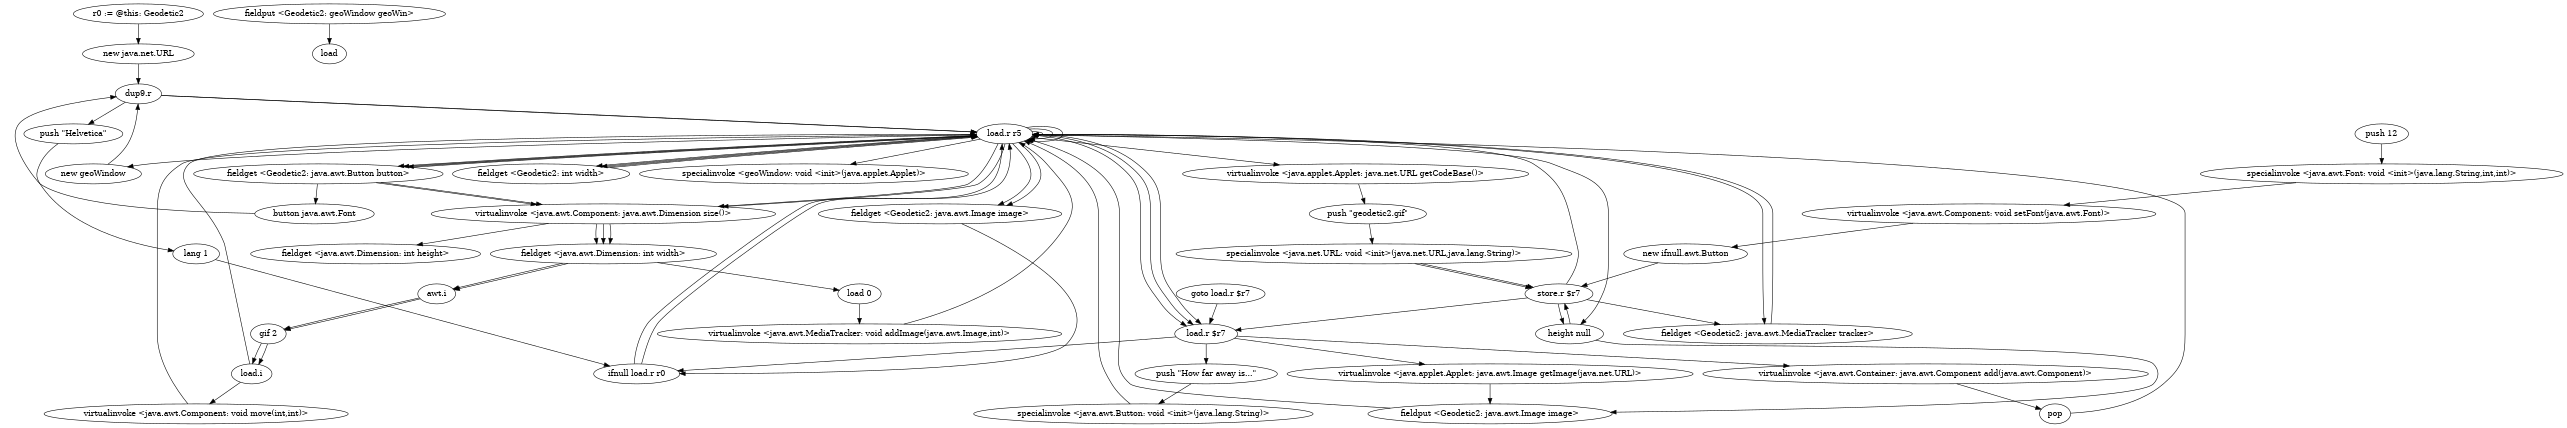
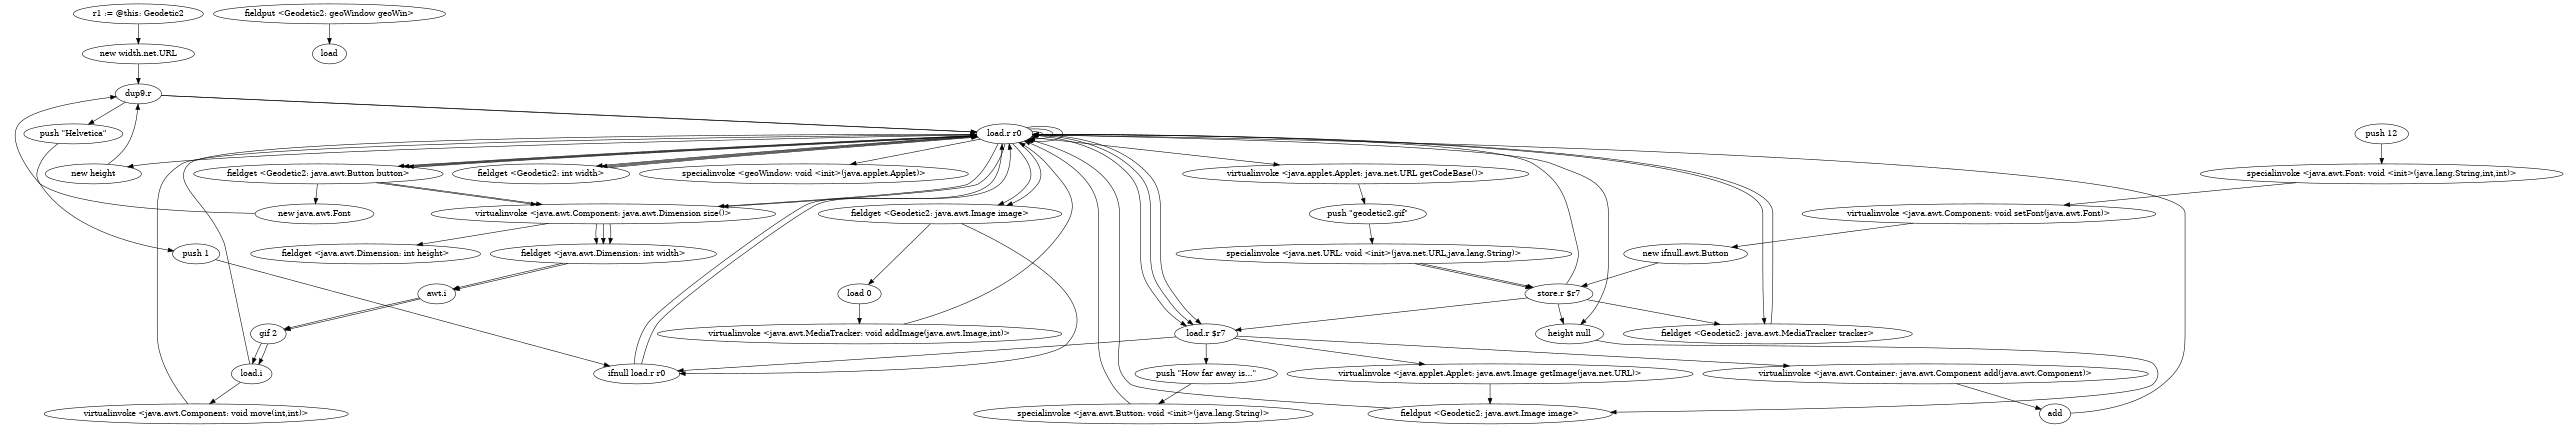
(138, 14) -> (138, 14)
(138, 54) -> (138, 54)
(1004, 134) -> (1004, 134)
(93, 174) -> (93, 174)
(314, 214) -> (314, 214)
(196, 254) -> (196, 254)
(746, 276) -> (901, 252)
(1221, 294) -> none
(1569, 316) -> none
(2055, 414) -> (2055, 414)
